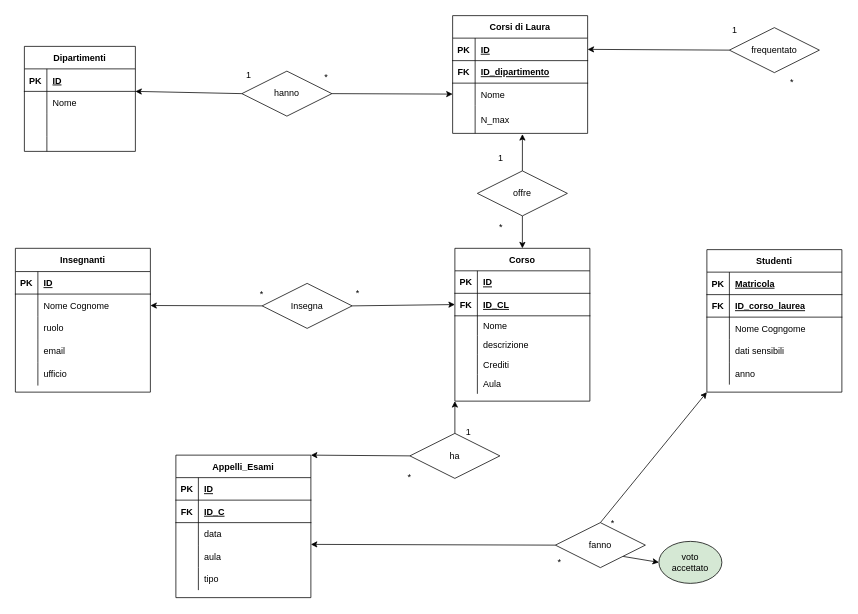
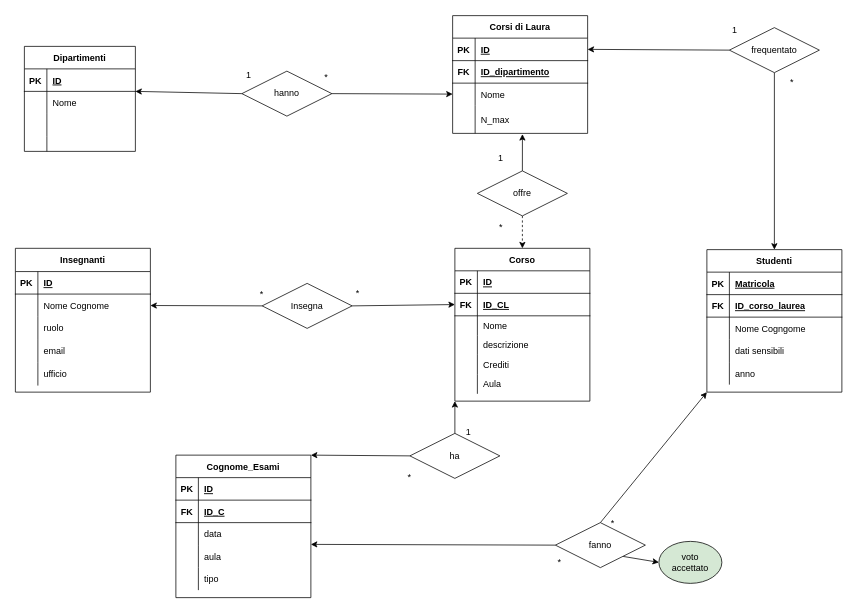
none -> (774, 158)
(522, 229) -> (522, 229)
(243, 467) -> (243, 467)
